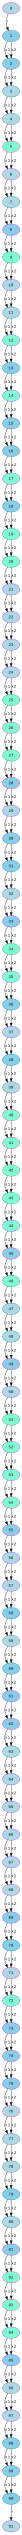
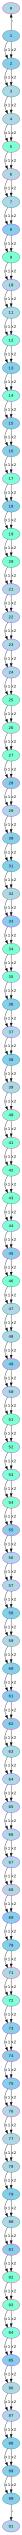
(6, 20) -> (11, 24)
